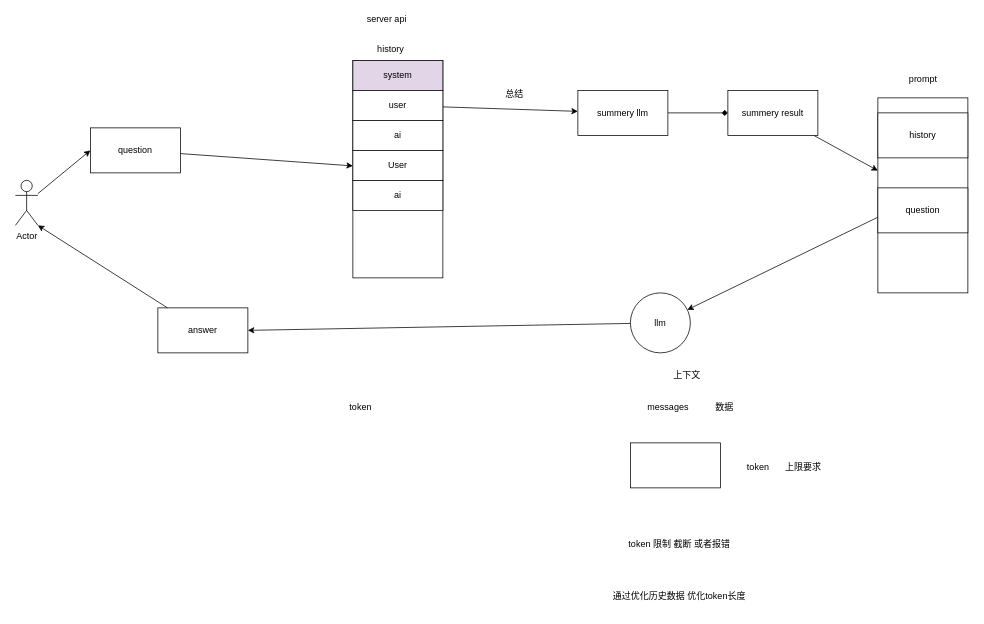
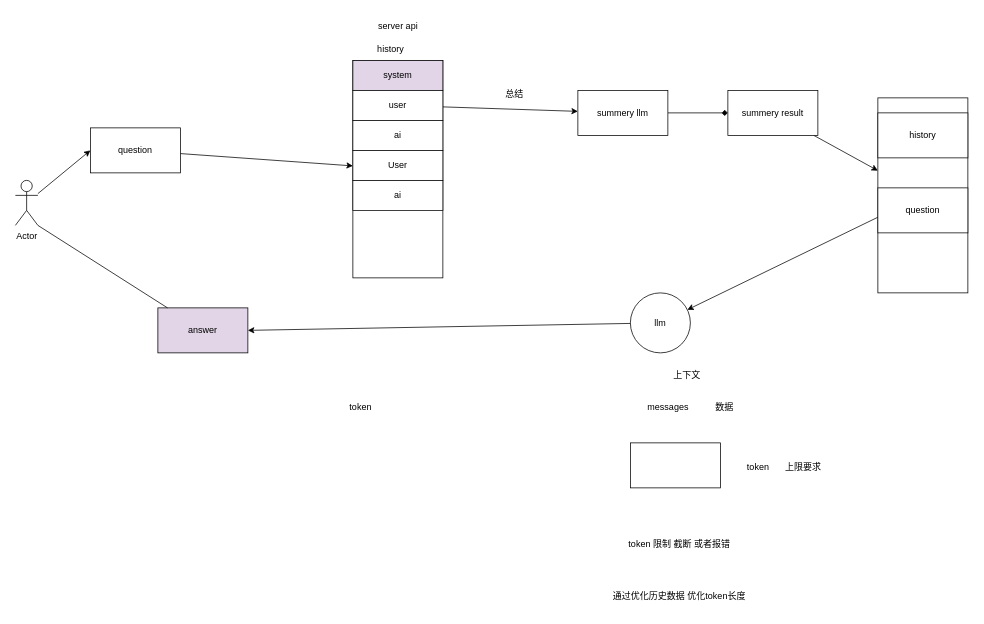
(387, 19) -> (398, 27)
(923, 79) -> none
(43, 228) -> (41, 228)
(203, 330) -> (203, 330)
